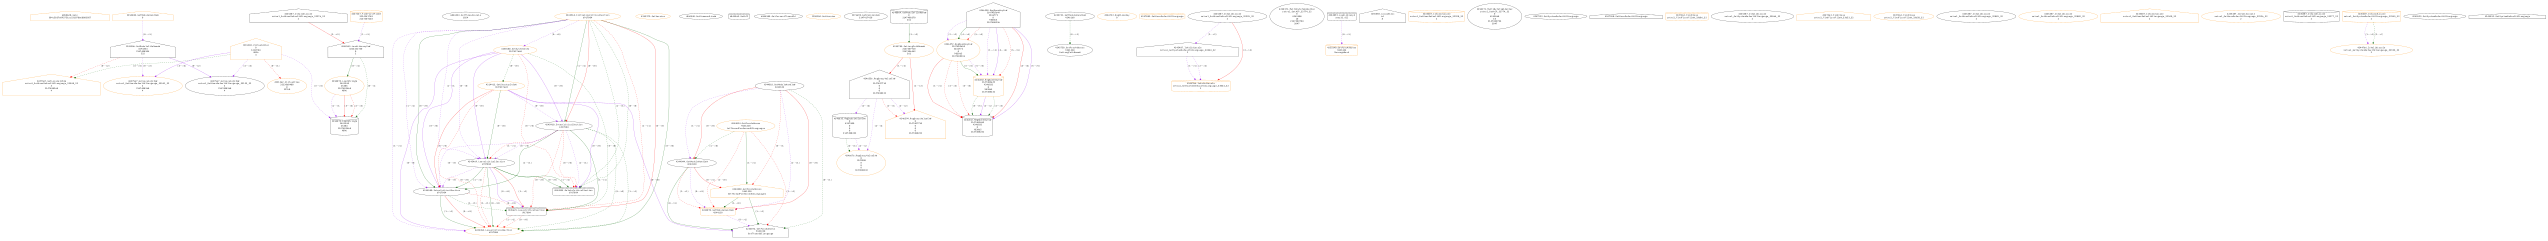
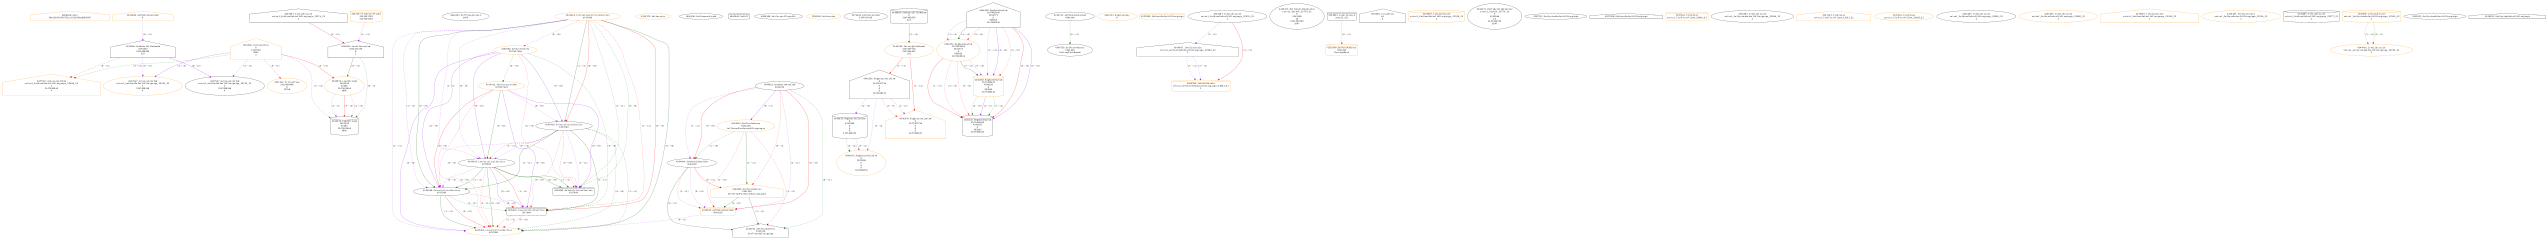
none -> (309, 62)
none -> (764, 104)
(635, 137) -> (521, 149)
(737, 220) -> (612, 225)
